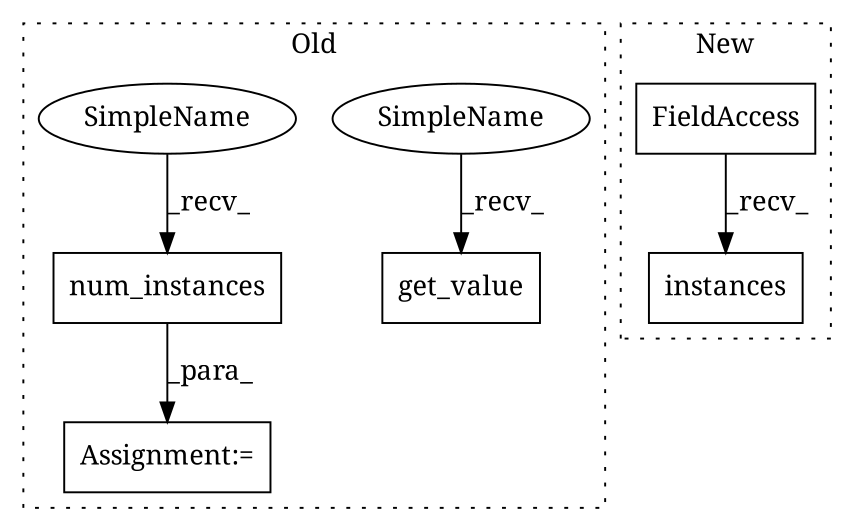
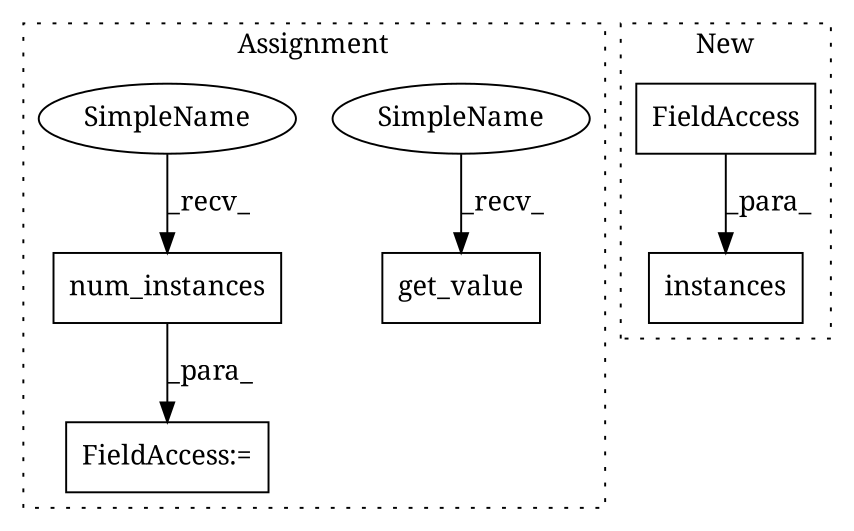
(314, 46) -> (314, 46)
(768, 203) -> (770, 203)
(167, 457) -> (167, 457)
